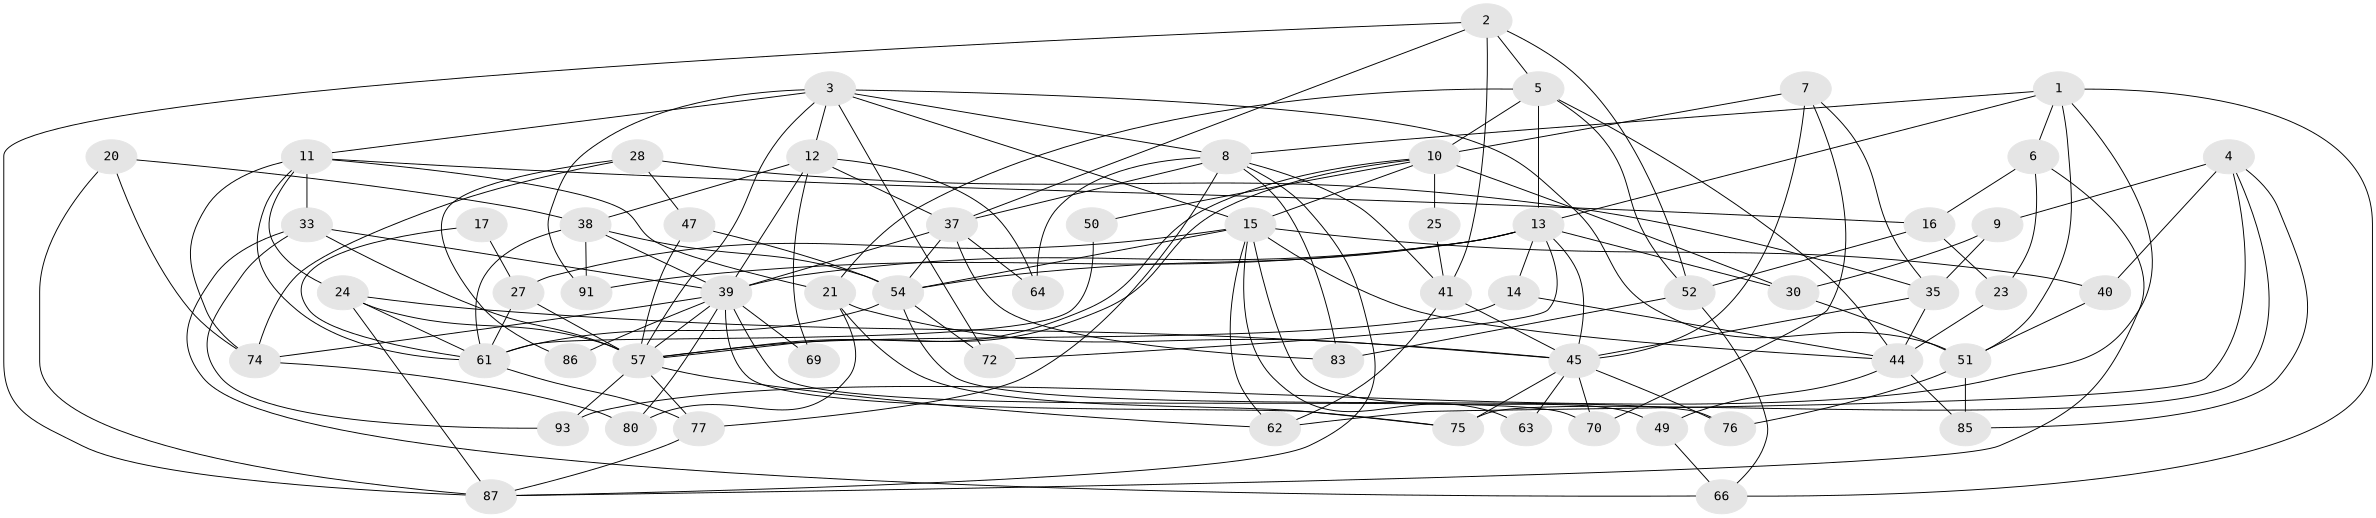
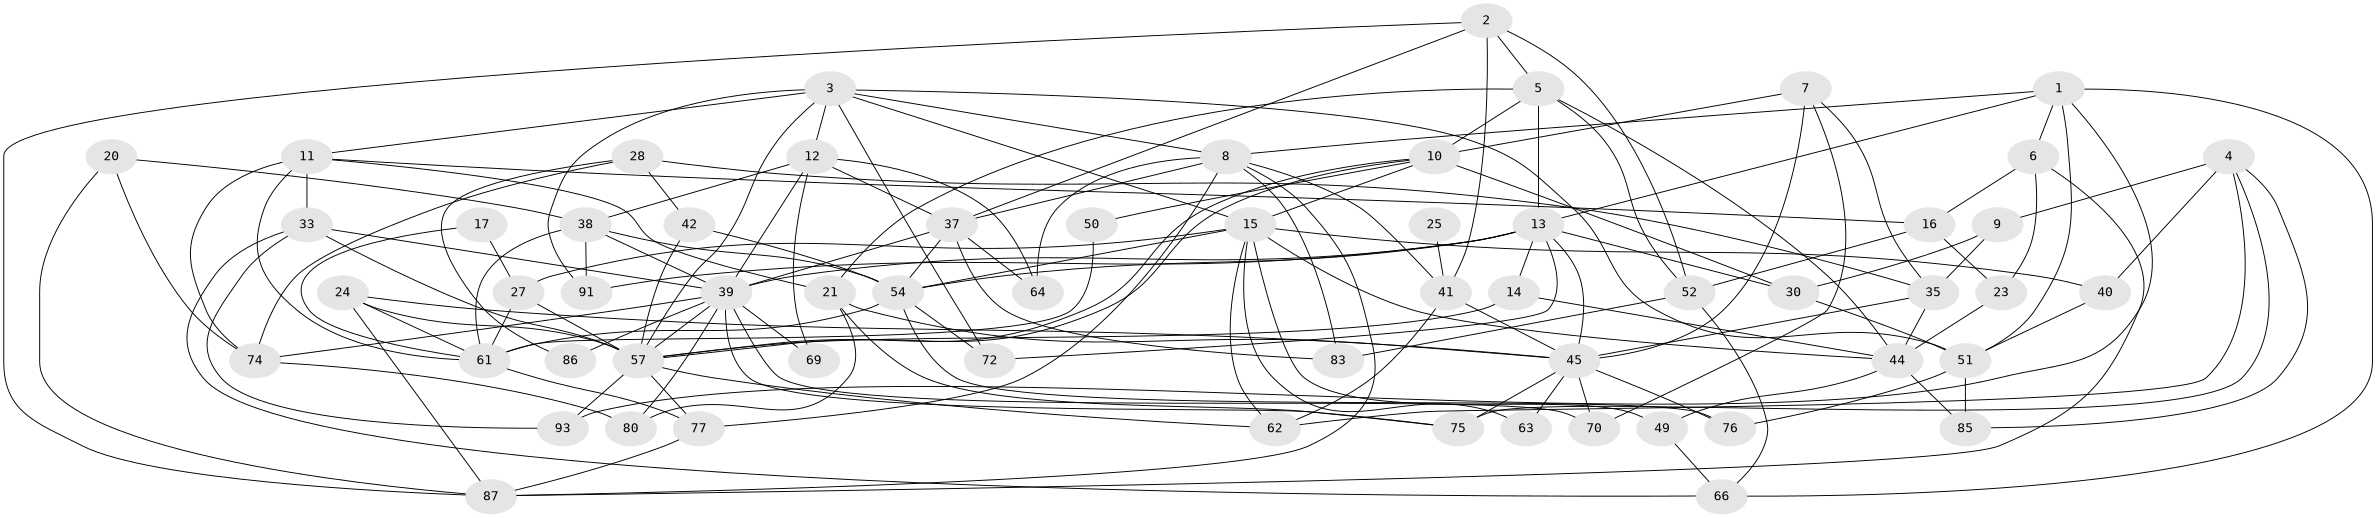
(1435, 187) -> none
(689, 225) -> (689, 225)
(269, 229) -> none
